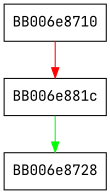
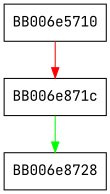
(55, 23) -> (55, 23)
(55, 97) -> (55, 97)
